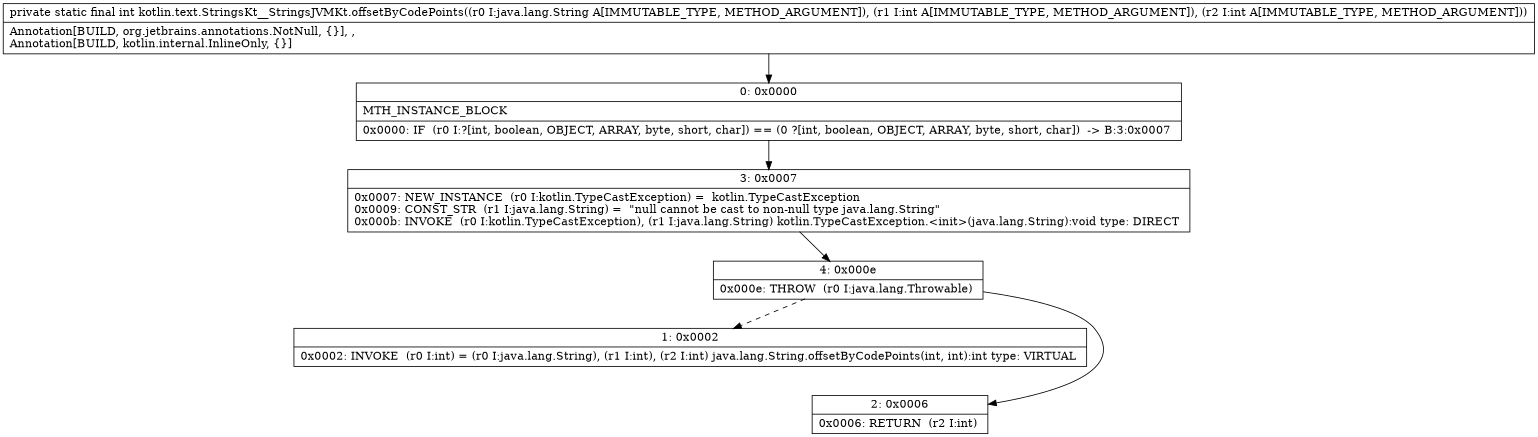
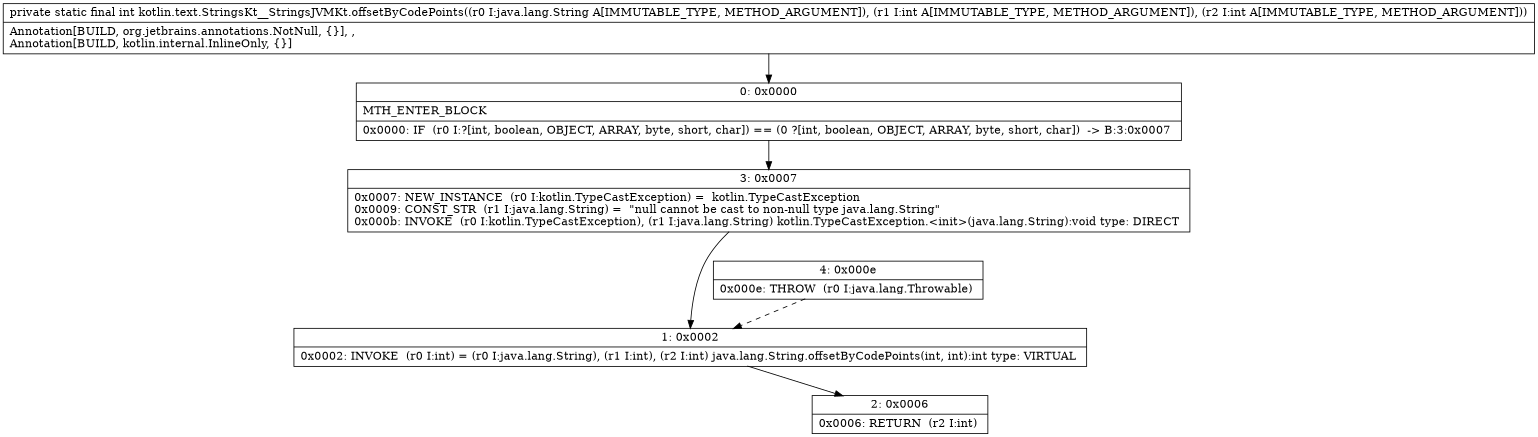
(435, 111) -> (425, 111)
(812, 244) -> (701, 272)
(1102, 342) -> (791, 380)
